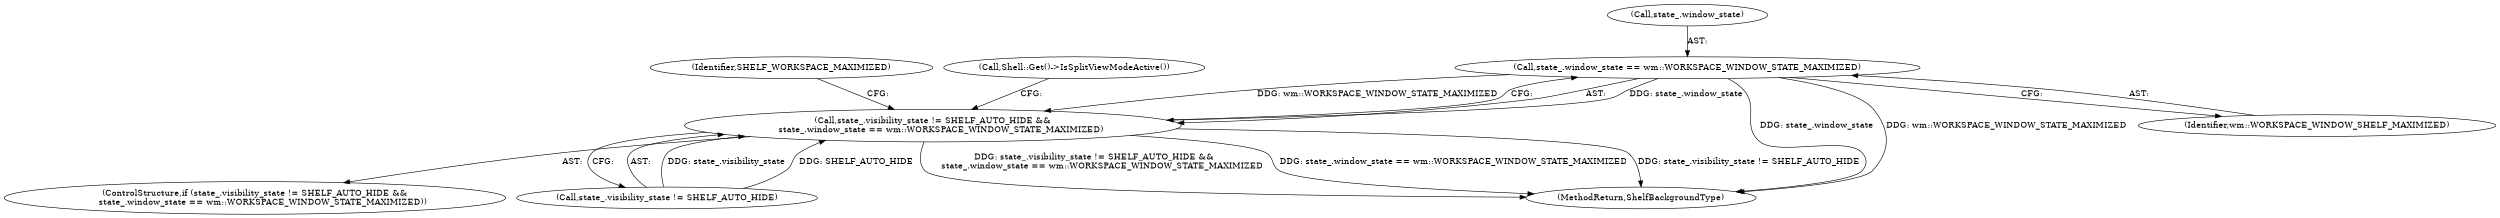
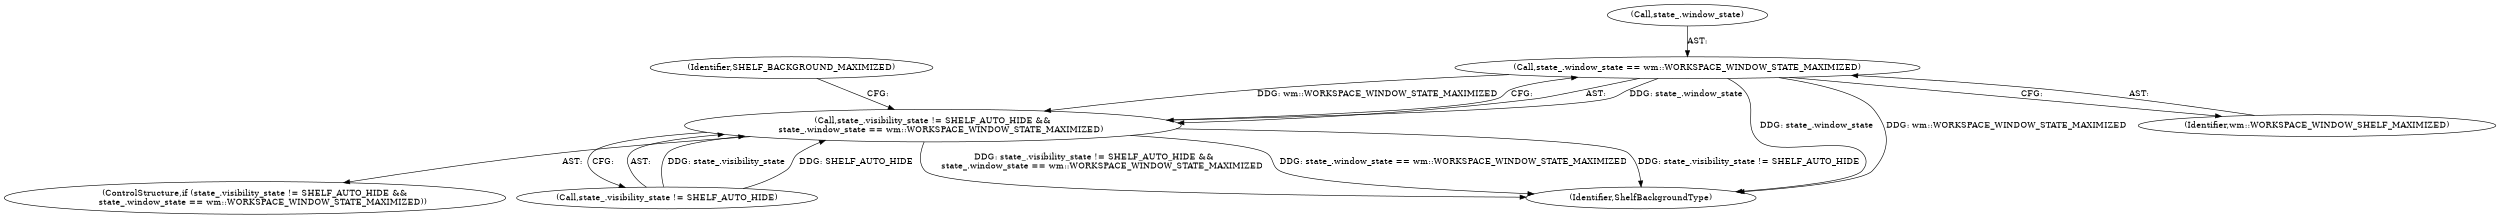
(792, 68) -> (792, 68)
(1074, 68) -> none
(1641, 198) -> (1641, 198)
